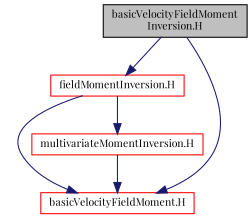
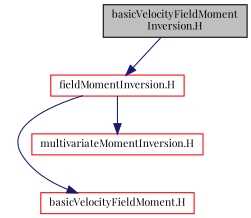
(220, 122) -> none
(117, 168) -> none
